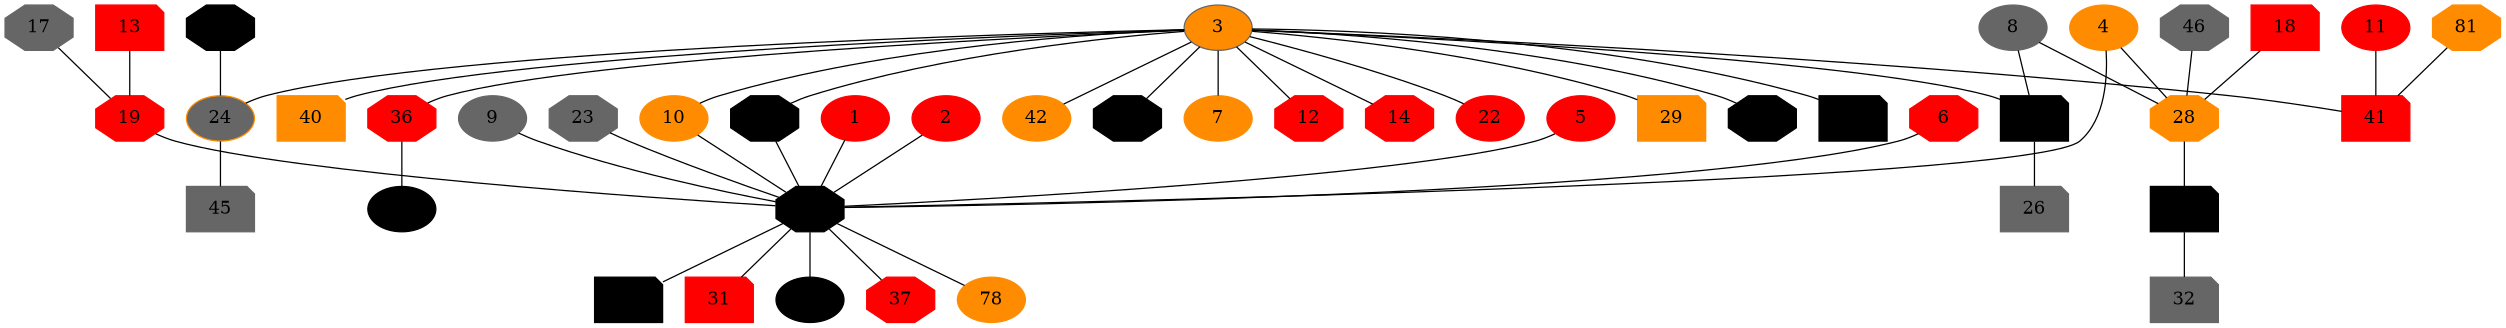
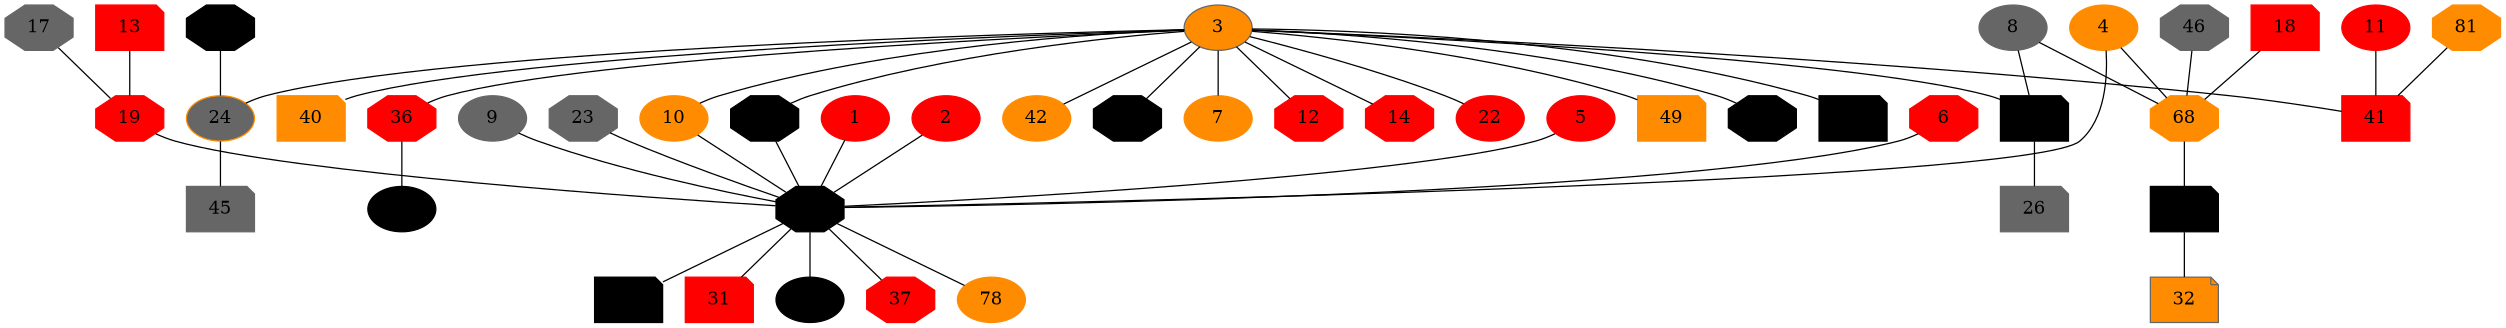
(1672, 118) -> (1672, 118)
(2184, 118) -> (2184, 118)
(2184, 300) -> (2184, 300)
